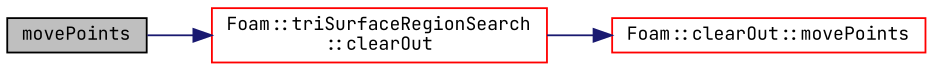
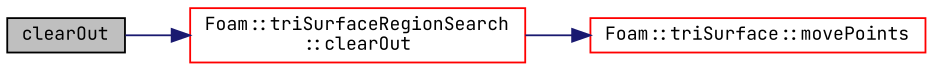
(77, 35) -> (66, 35)
(769, 35) -> (758, 35)
